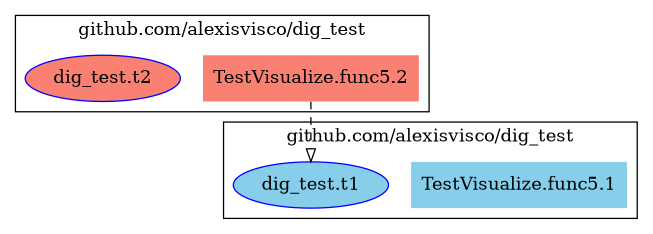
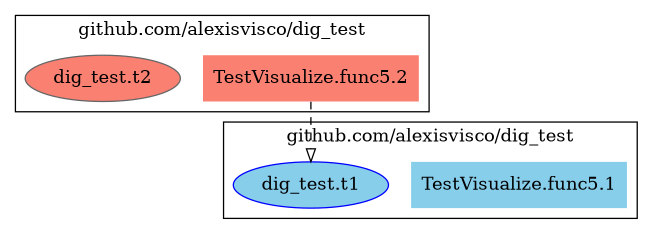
(103, 78) -> (103, 78)
